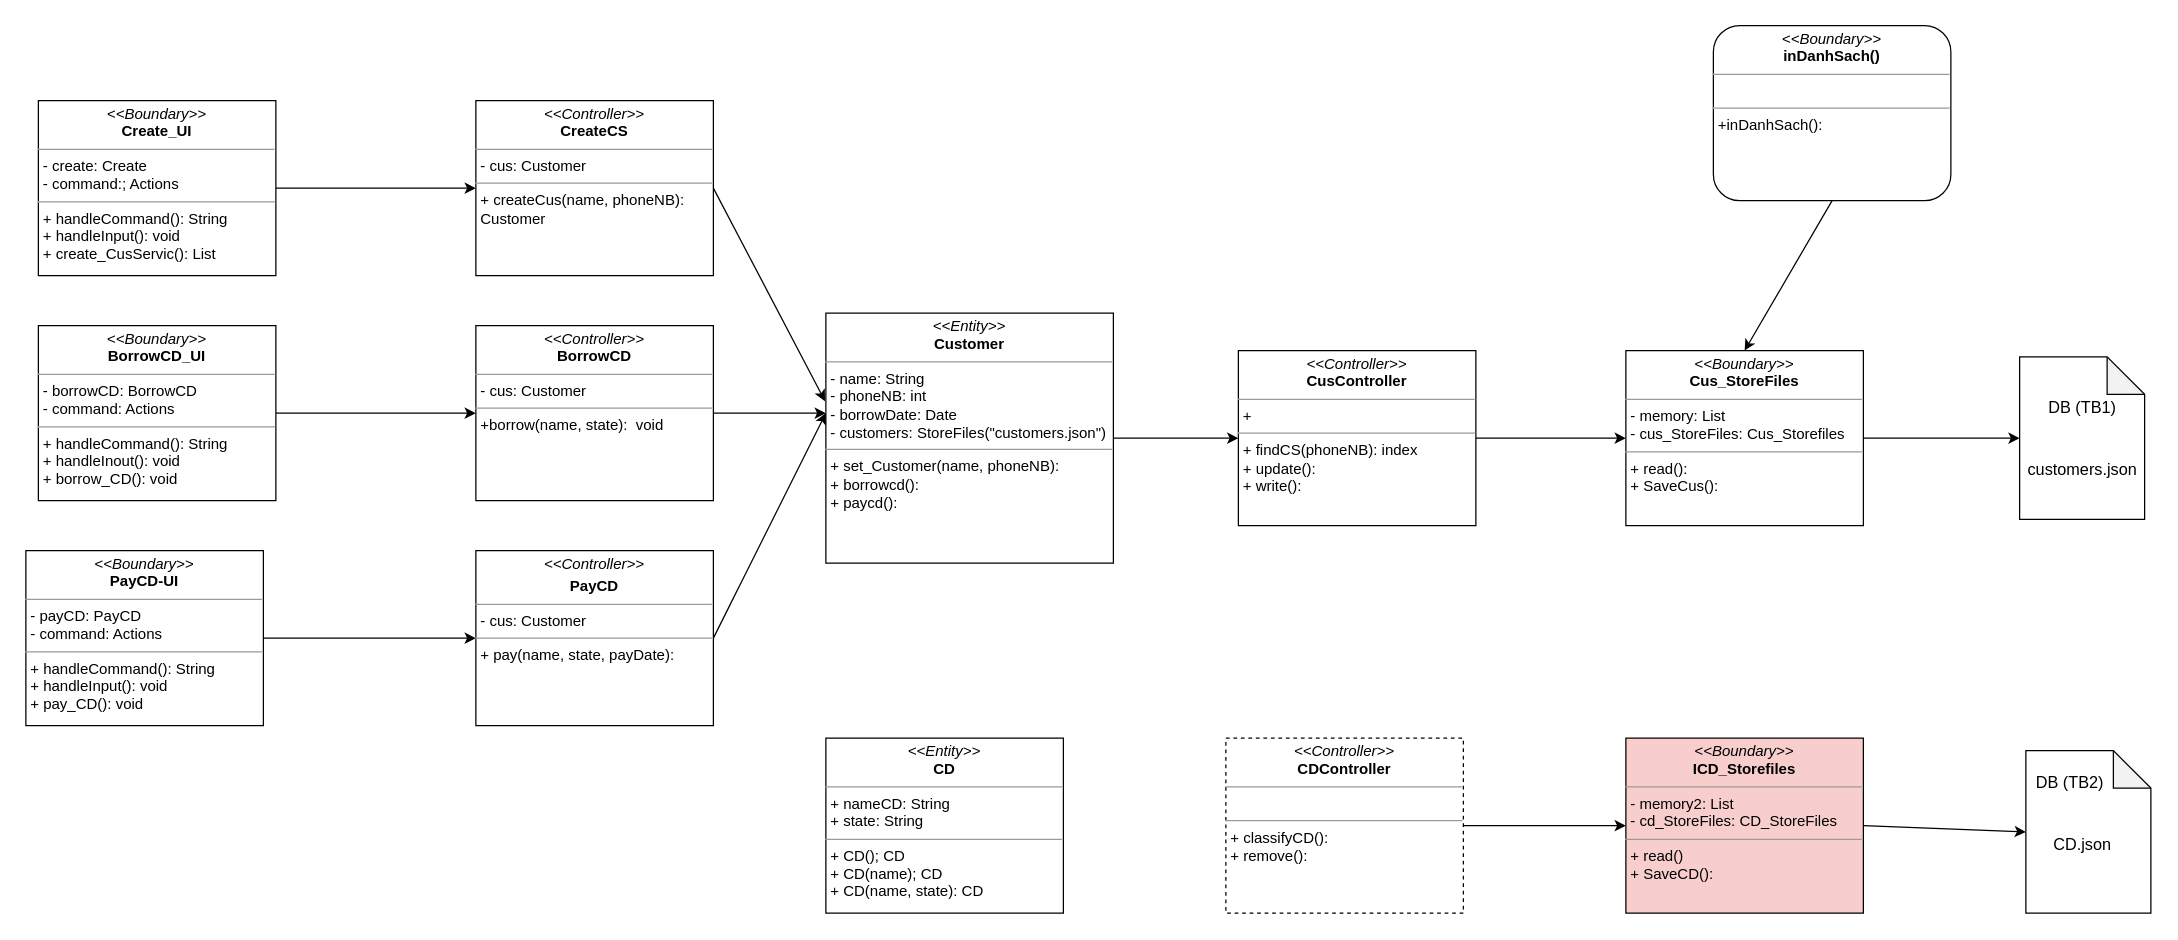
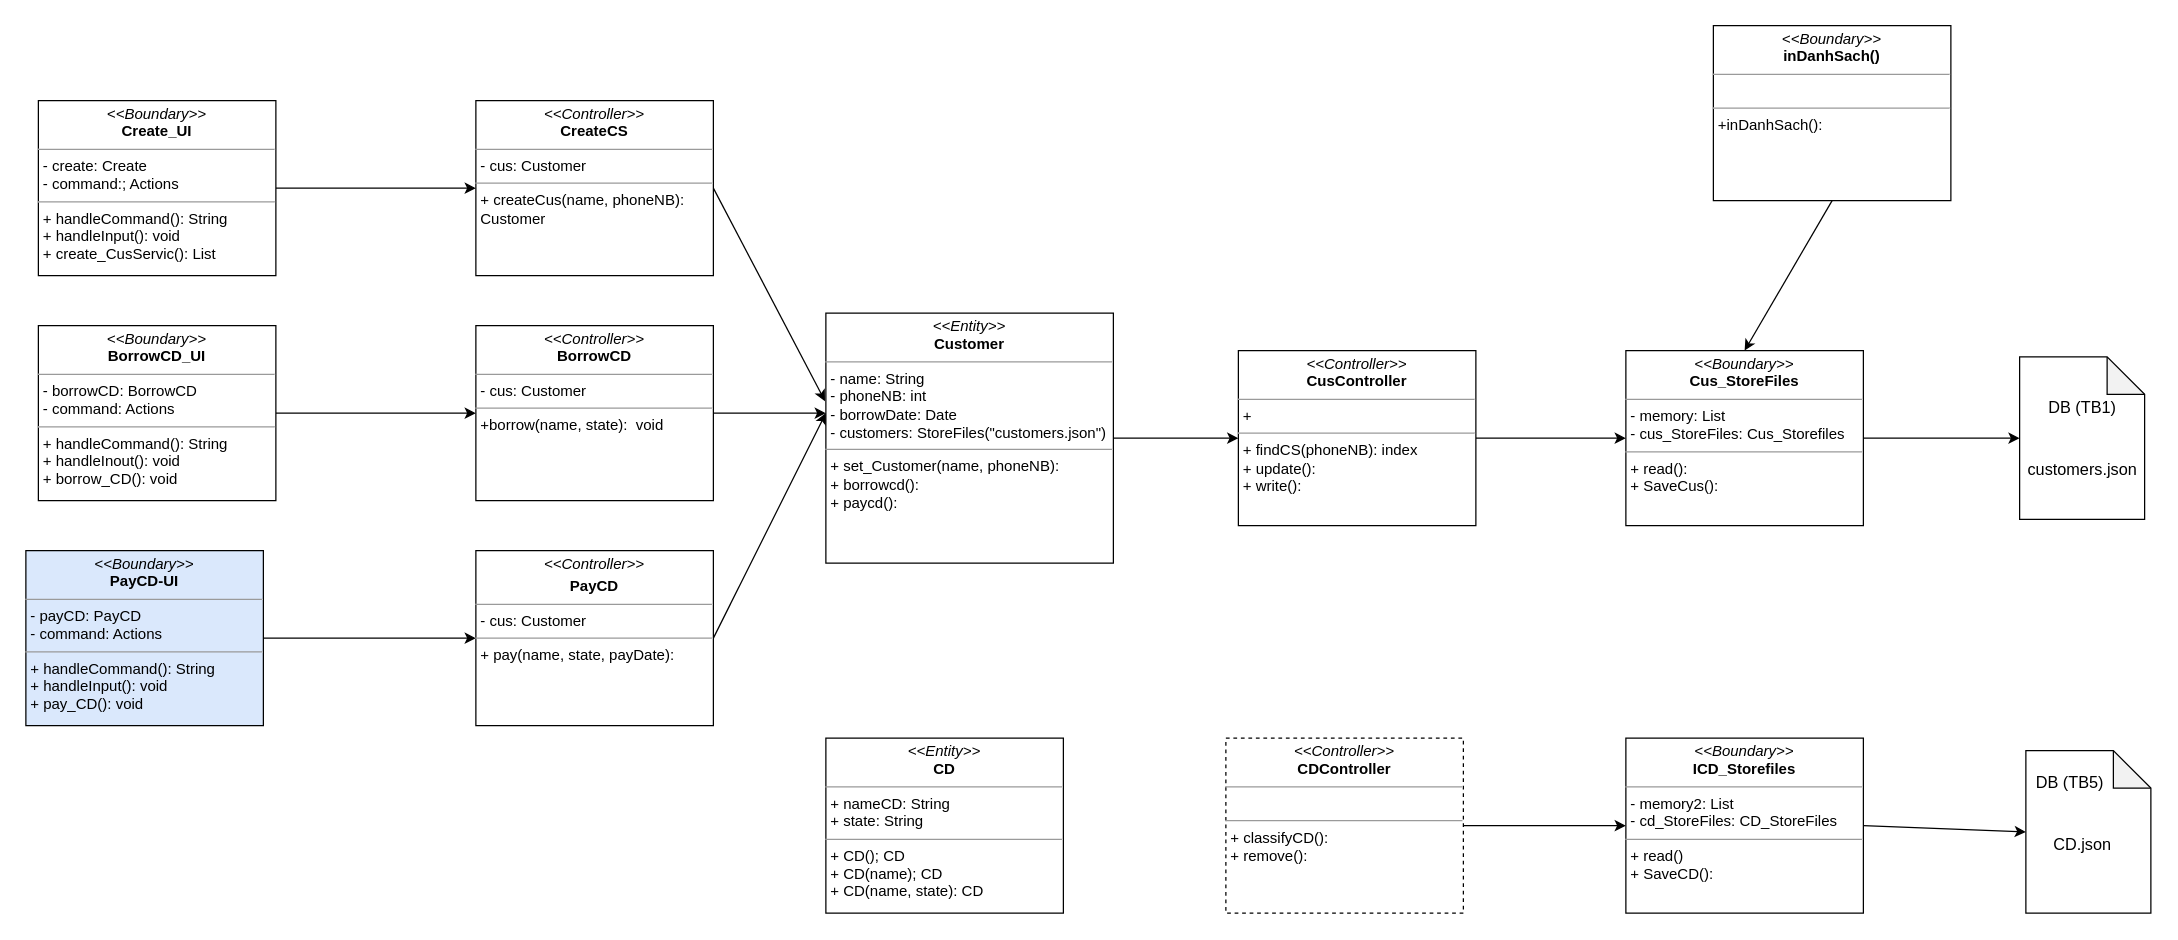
(1832, 113) -> (1832, 113)
(144, 638) -> (144, 638)
(2070, 782) -> (2070, 782)
(1744, 826) -> (1744, 826)
